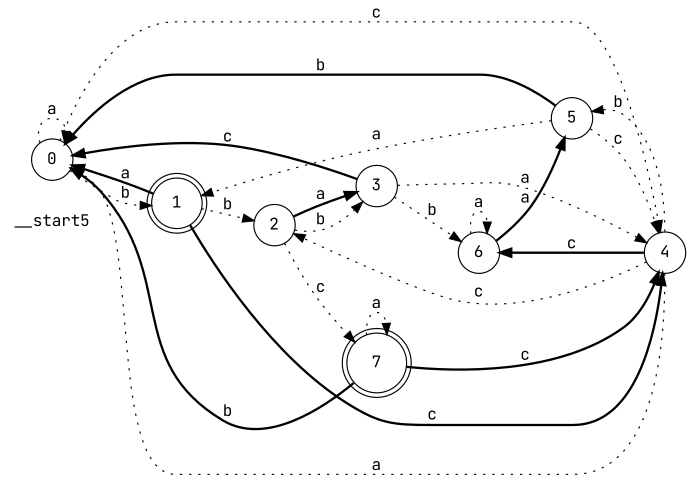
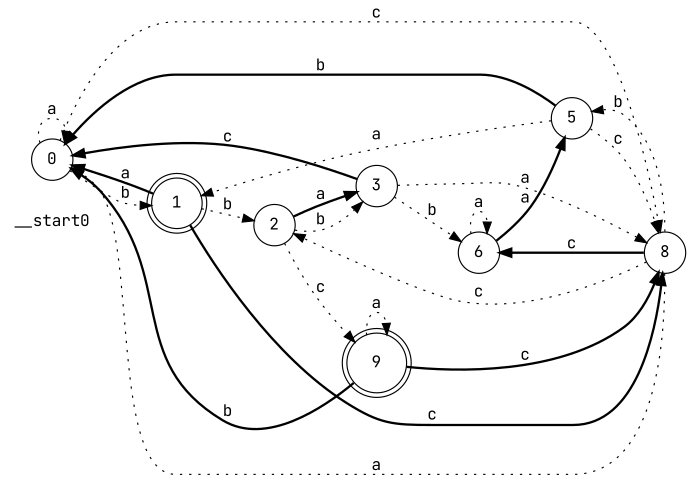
(52, 222) -> (52, 222)
(665, 253) -> (665, 253)
(377, 363) -> (377, 363)
